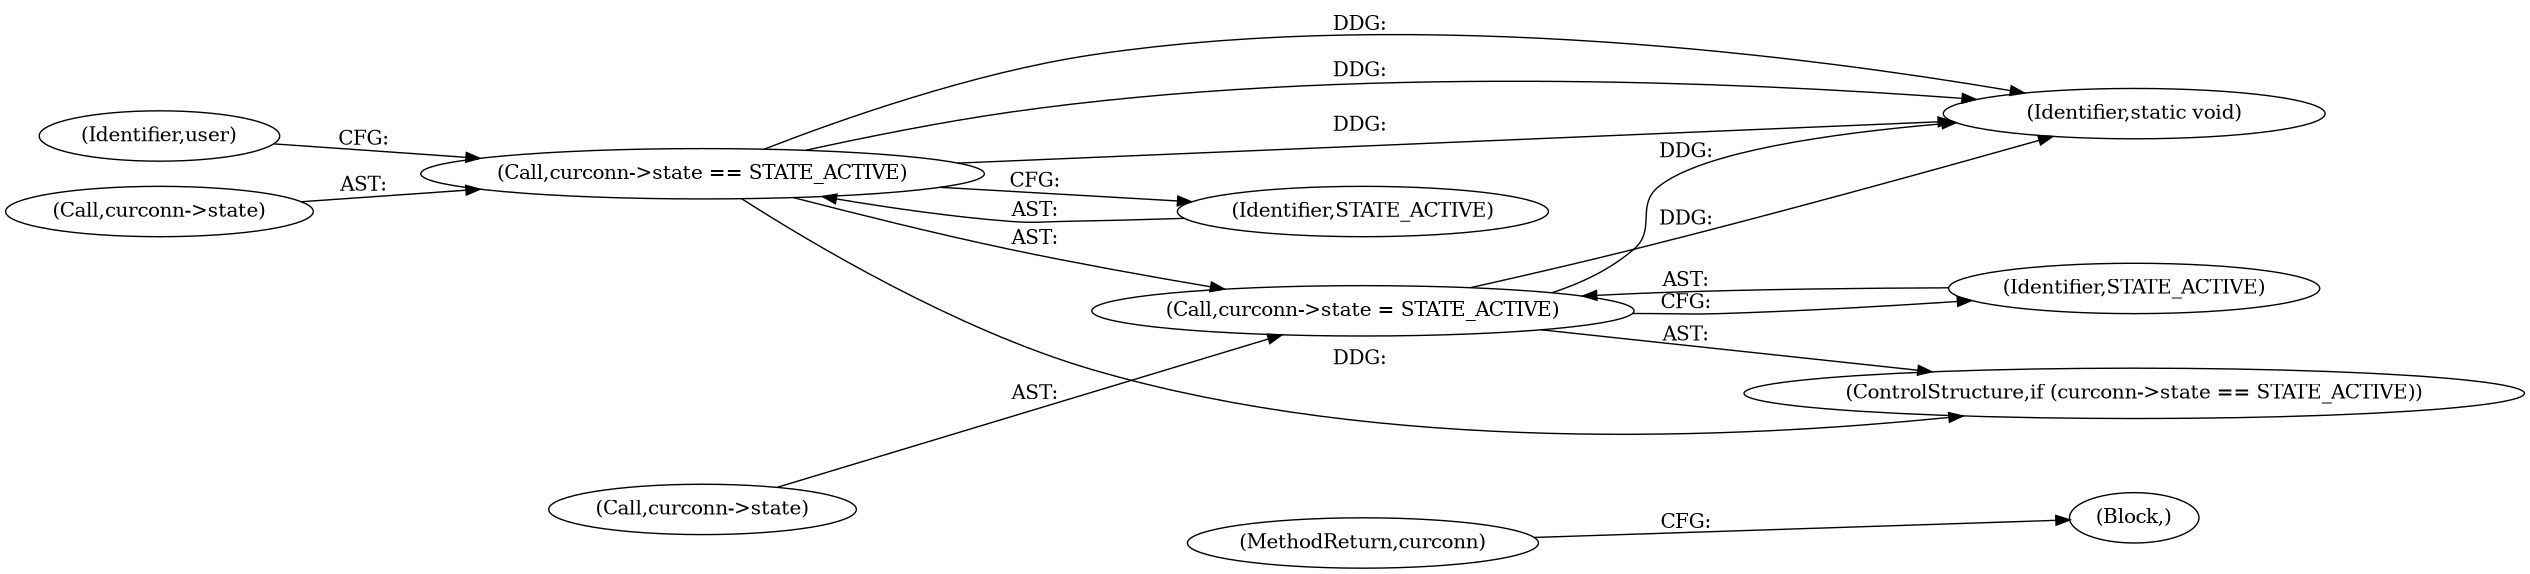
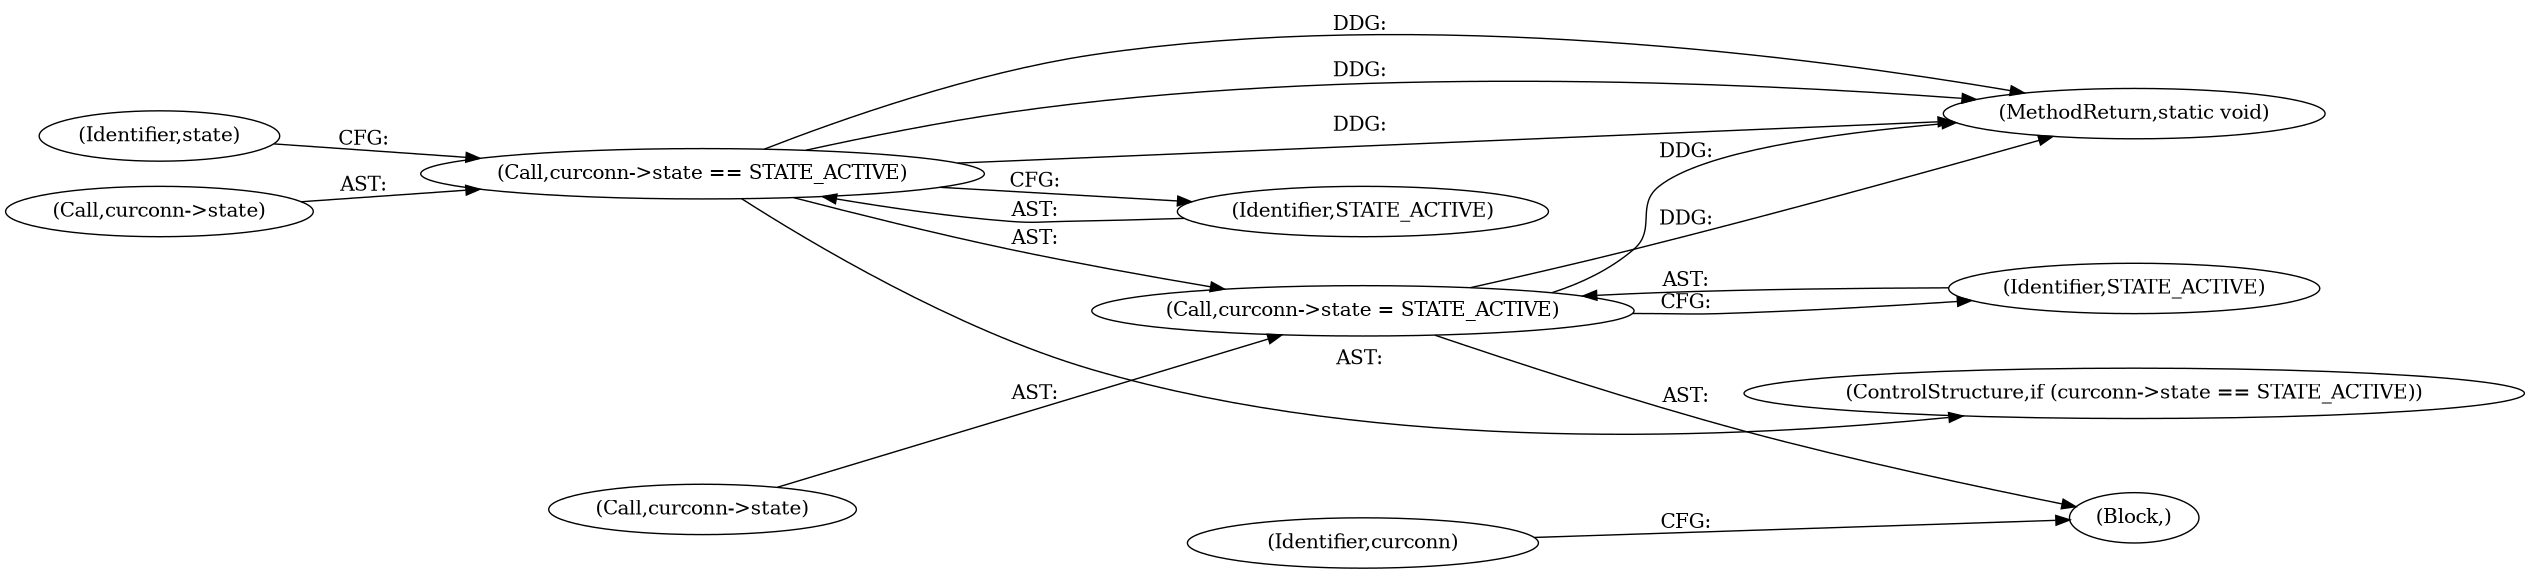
(2134, 114) -> (2134, 114)
(159, 136) -> (159, 136)
(1730, 350) -> (1714, 423)
(1363, 359) -> (1363, 359)
(1363, 543) -> (1363, 543)
